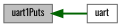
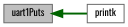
(102, 14) -> (106, 14)
